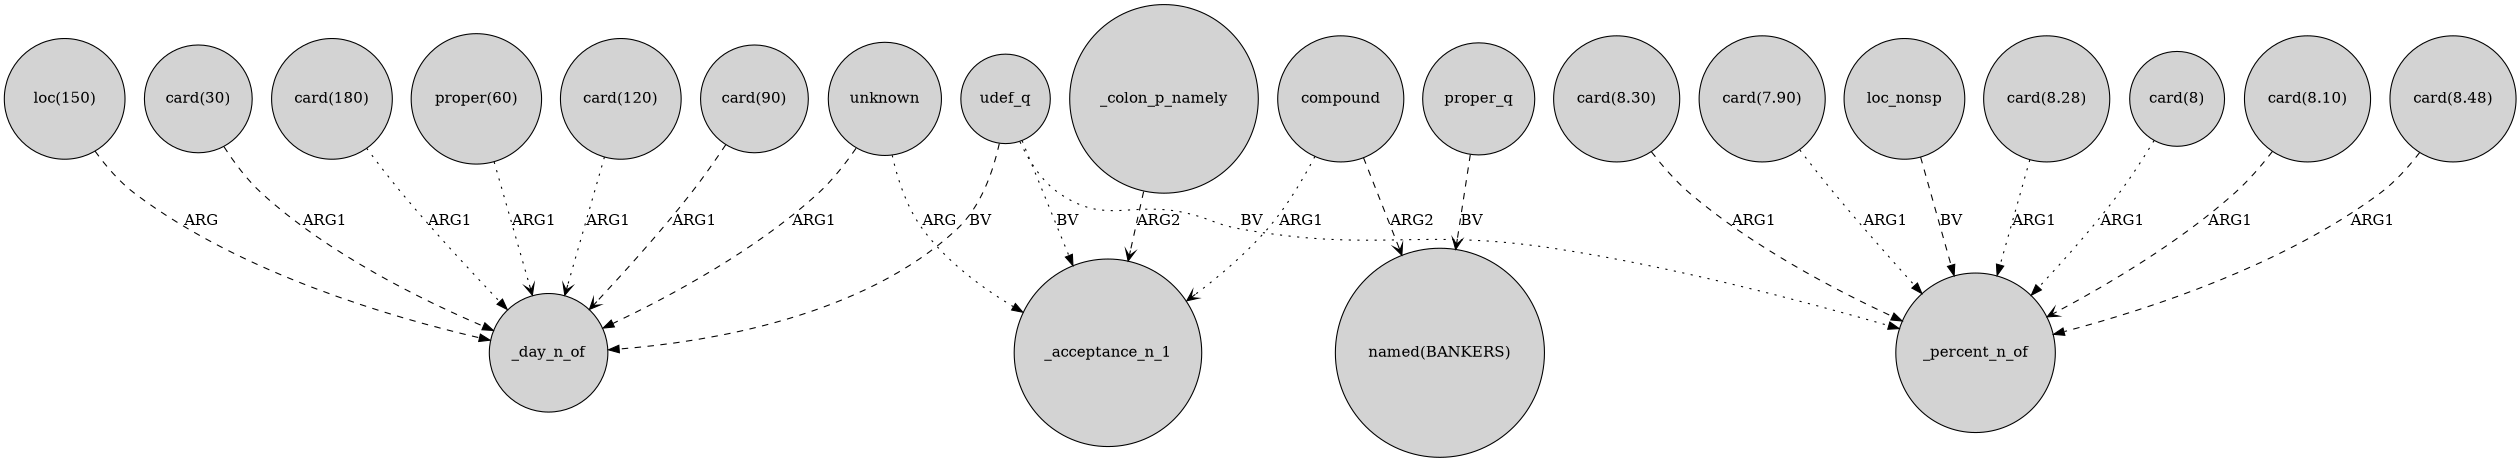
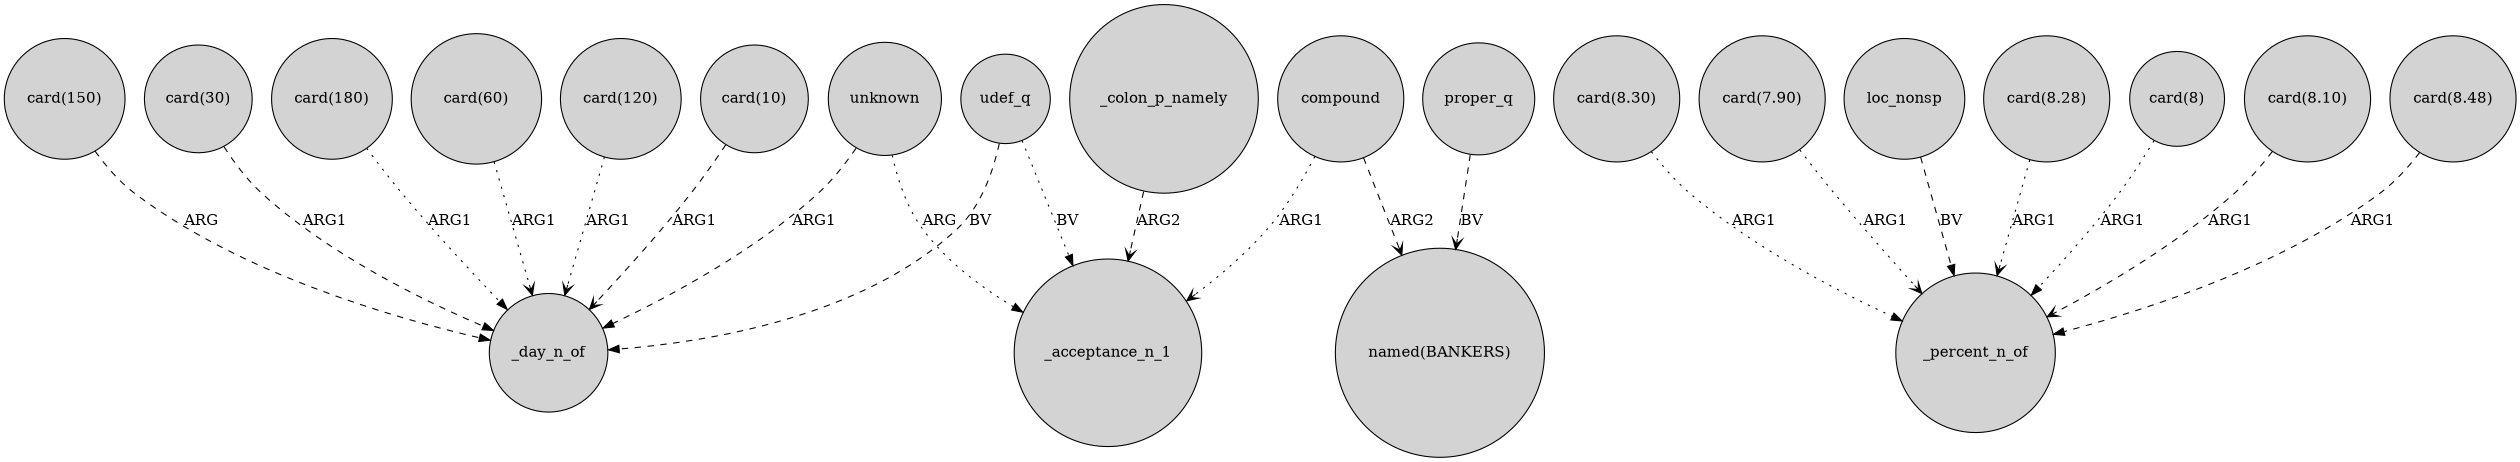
(65, 99) -> (65, 99)
(476, 99) -> (476, 99)
(754, 99) -> (754, 99)
(2015, 212) -> (2015, 212)
(1856, 219) -> (1856, 219)
(1442, 240) -> none
(1763, 247) -> (1763, 247)
